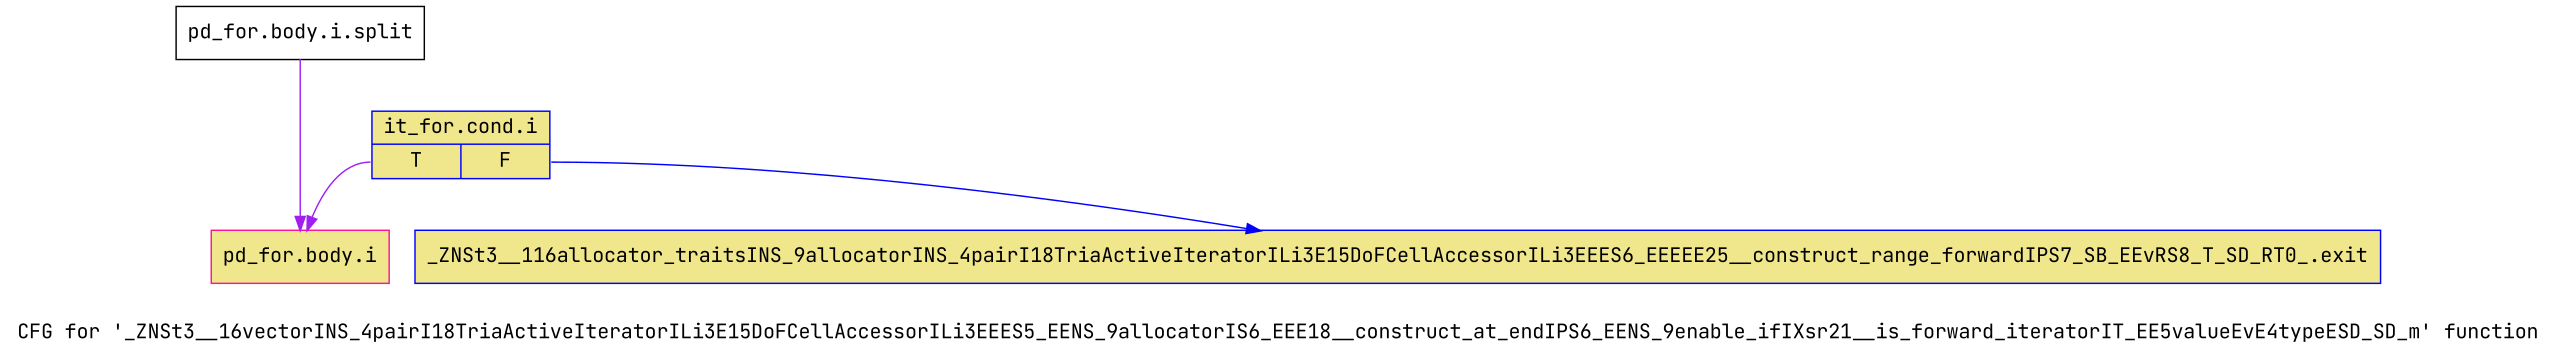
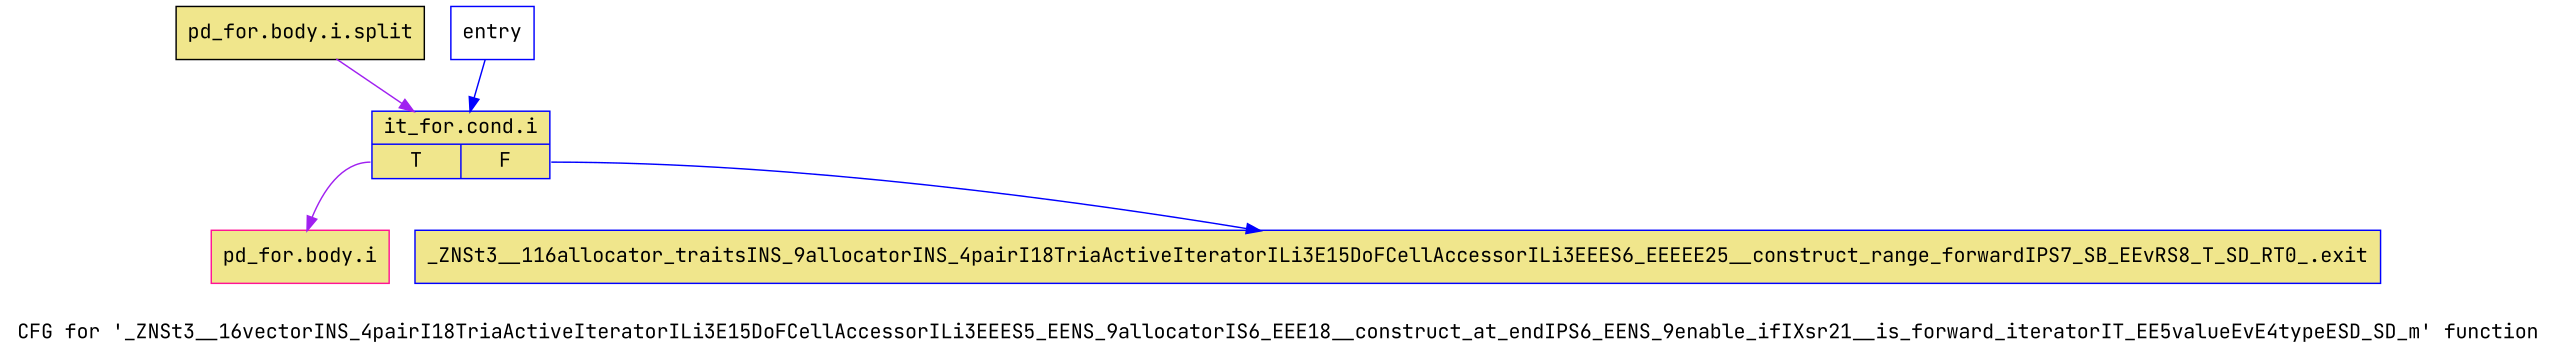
(300, 33) -> (300, 33)
none -> (492, 33)
(300, 137) -> (369, 81)
